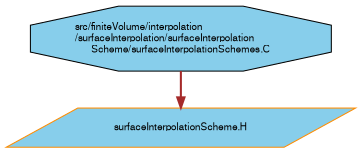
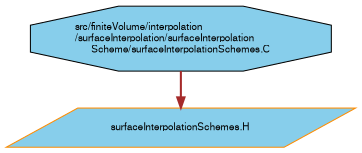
(181, 128) -> (181, 128)
